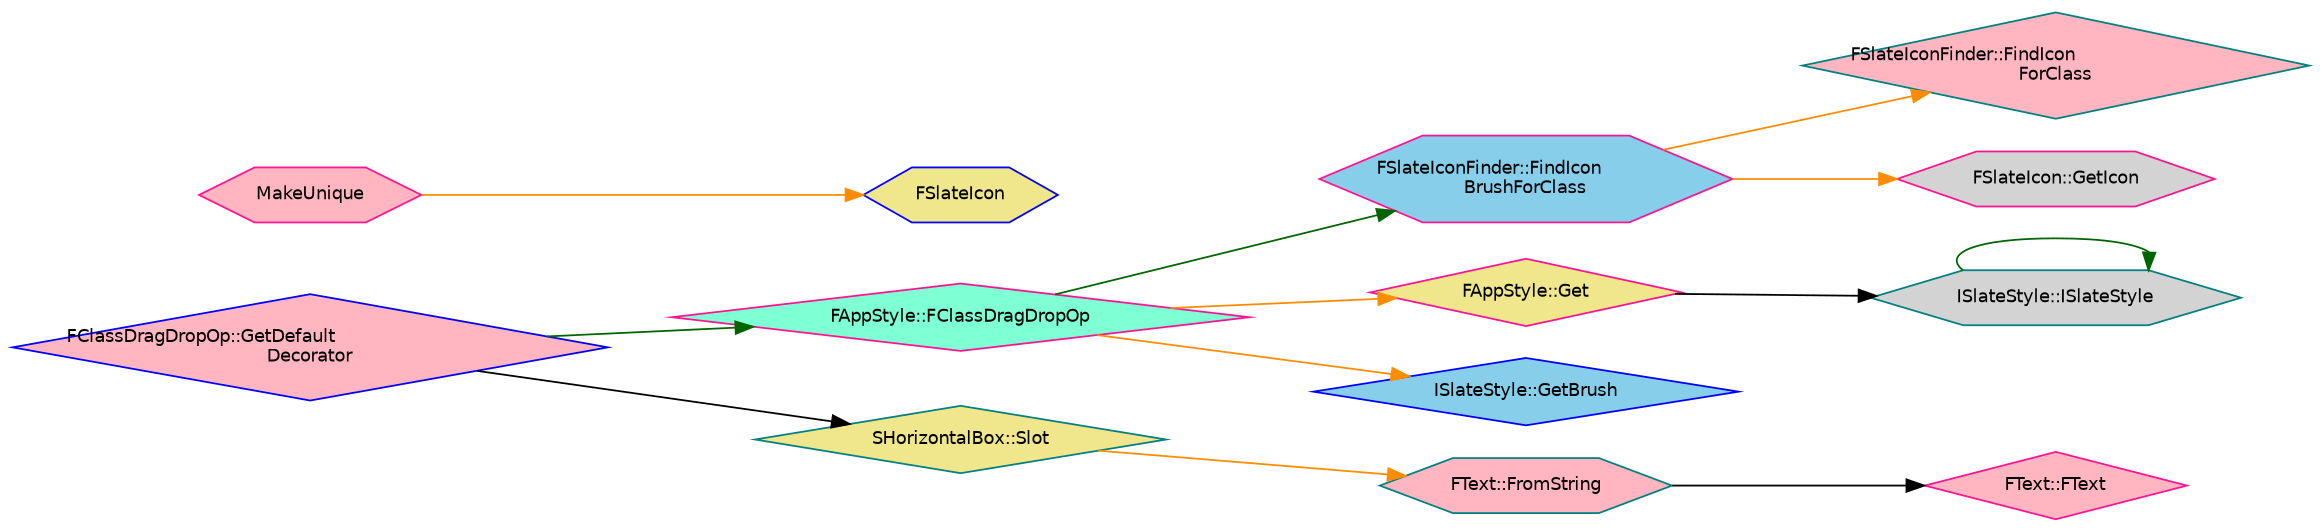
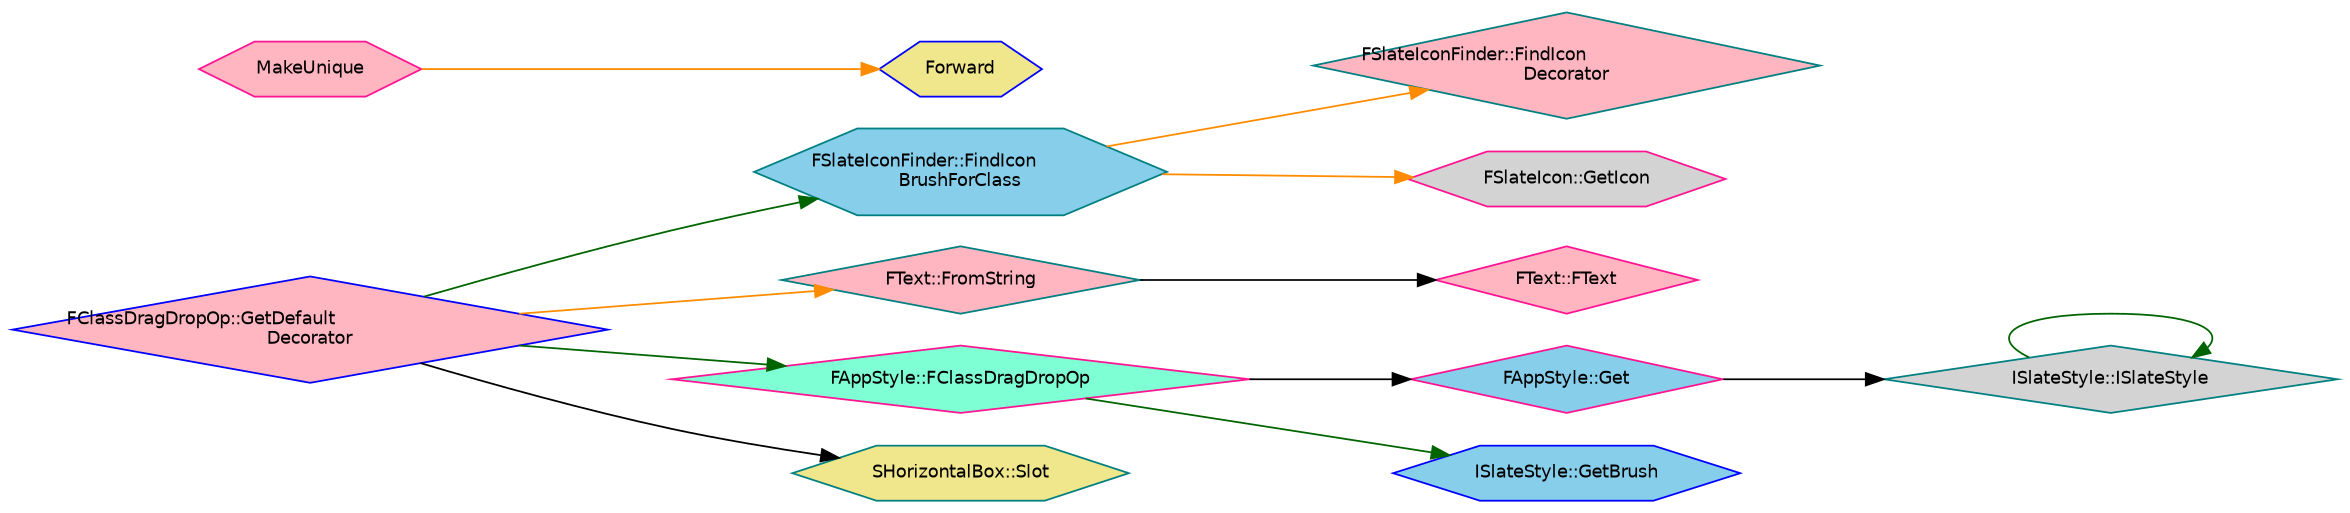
(2056, 66) -> (1567, 66)
(1526, 179) -> (961, 172)
(961, 195) -> (961, 69)
(1216, 255) -> (611, 245)
(1526, 292) -> (1567, 379)
(2056, 298) -> (2111, 379)
(1274, 303) -> (1321, 379)
(1244, 355) -> (1259, 425)
(1526, 392) -> (1567, 473)
(961, 440) -> (961, 473)
(1243, 463) -> (667, 302)
(1526, 486) -> (961, 280)
